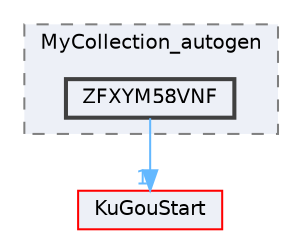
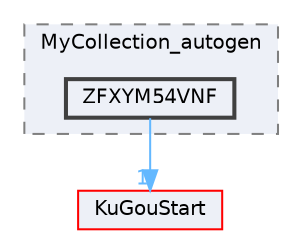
(150, 98) -> (150, 98)
